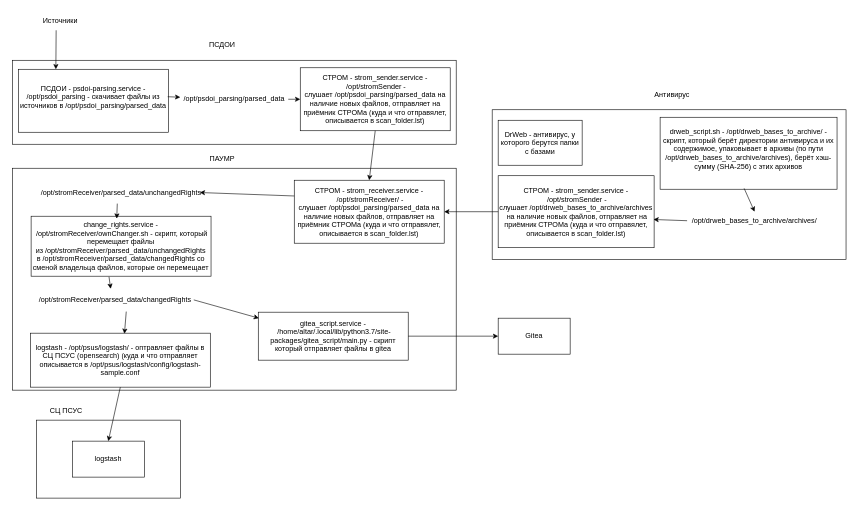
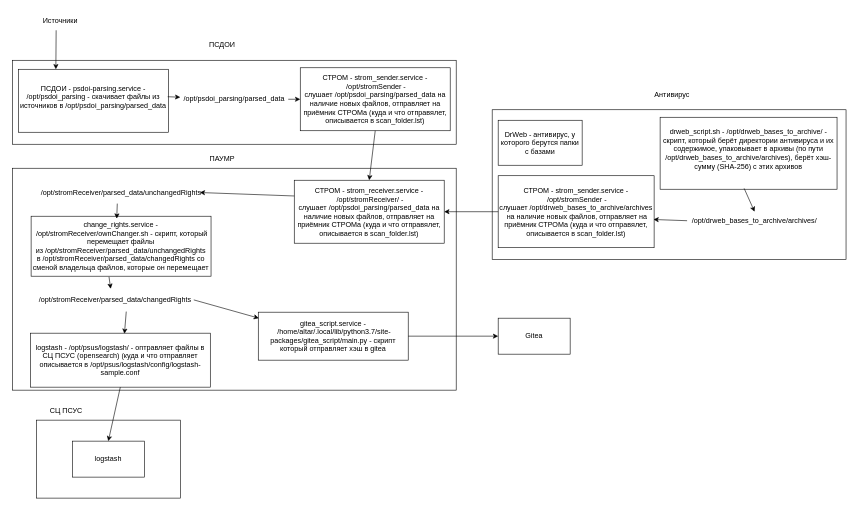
(333, 336) -> (333, 336)
